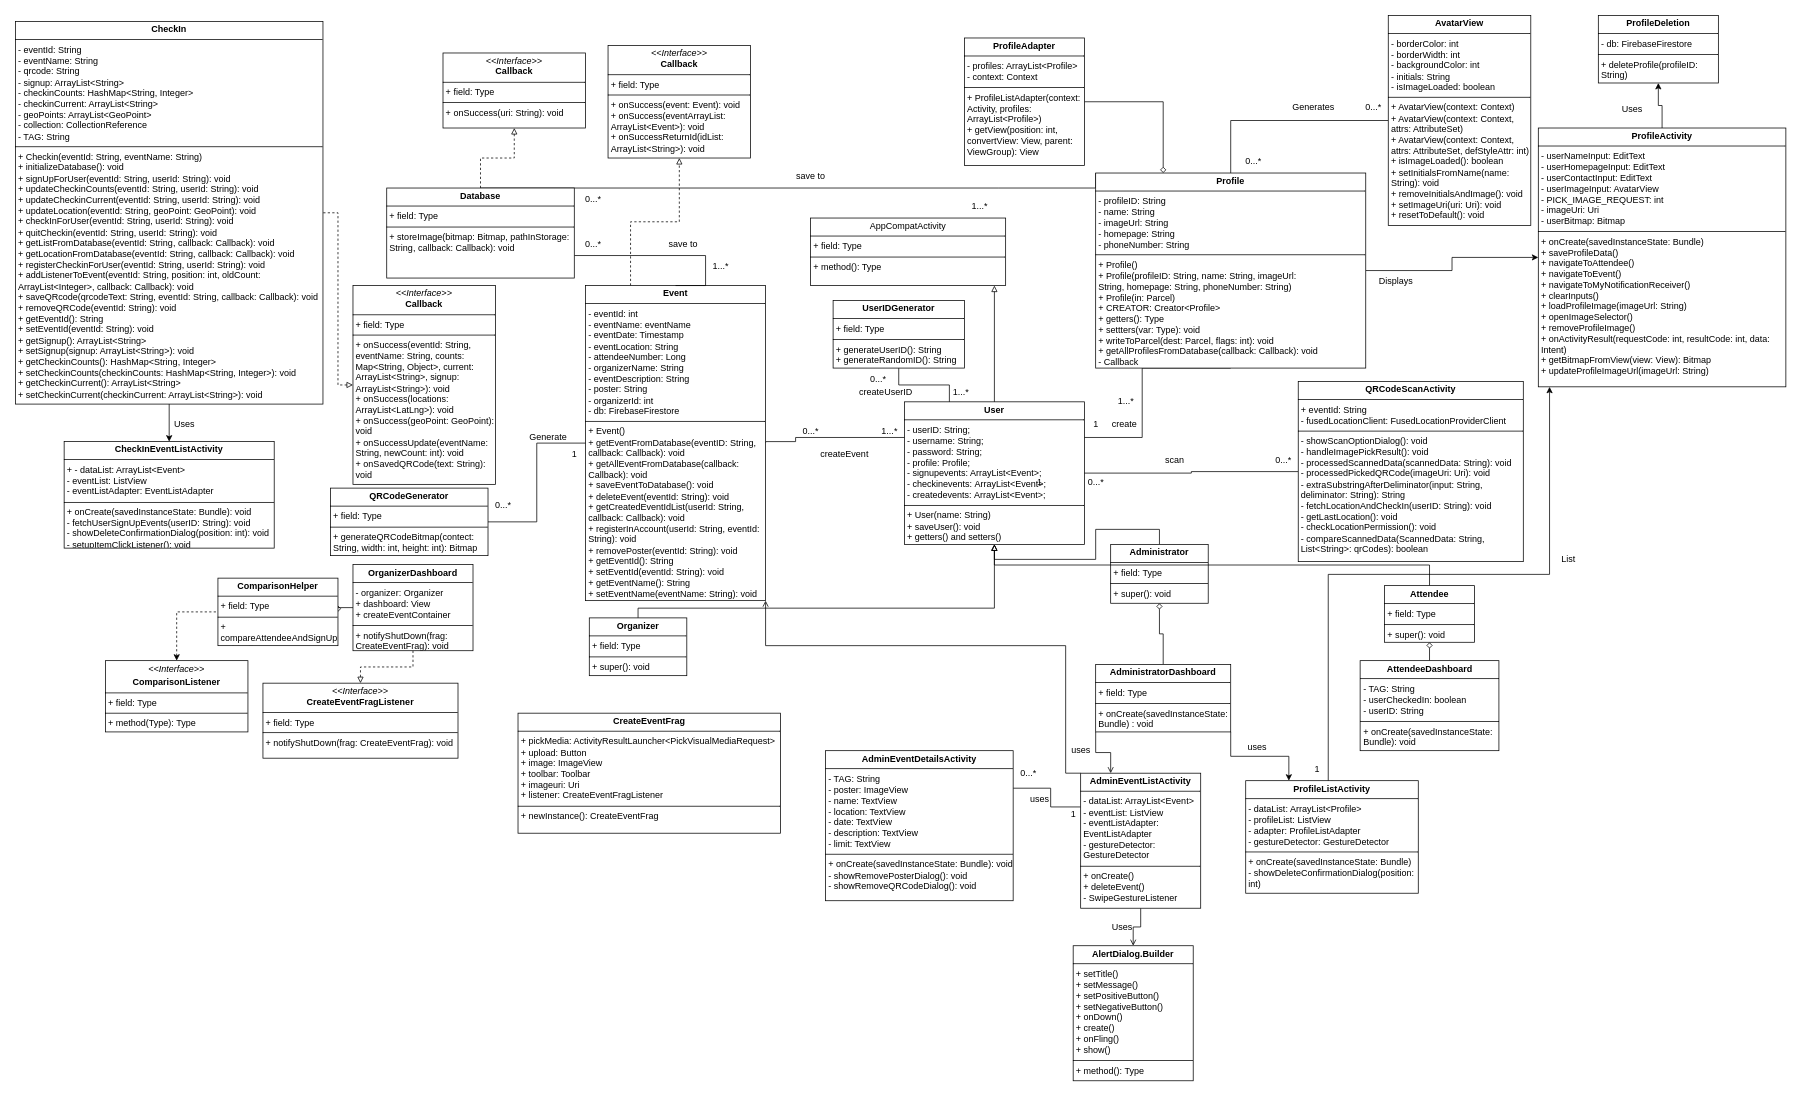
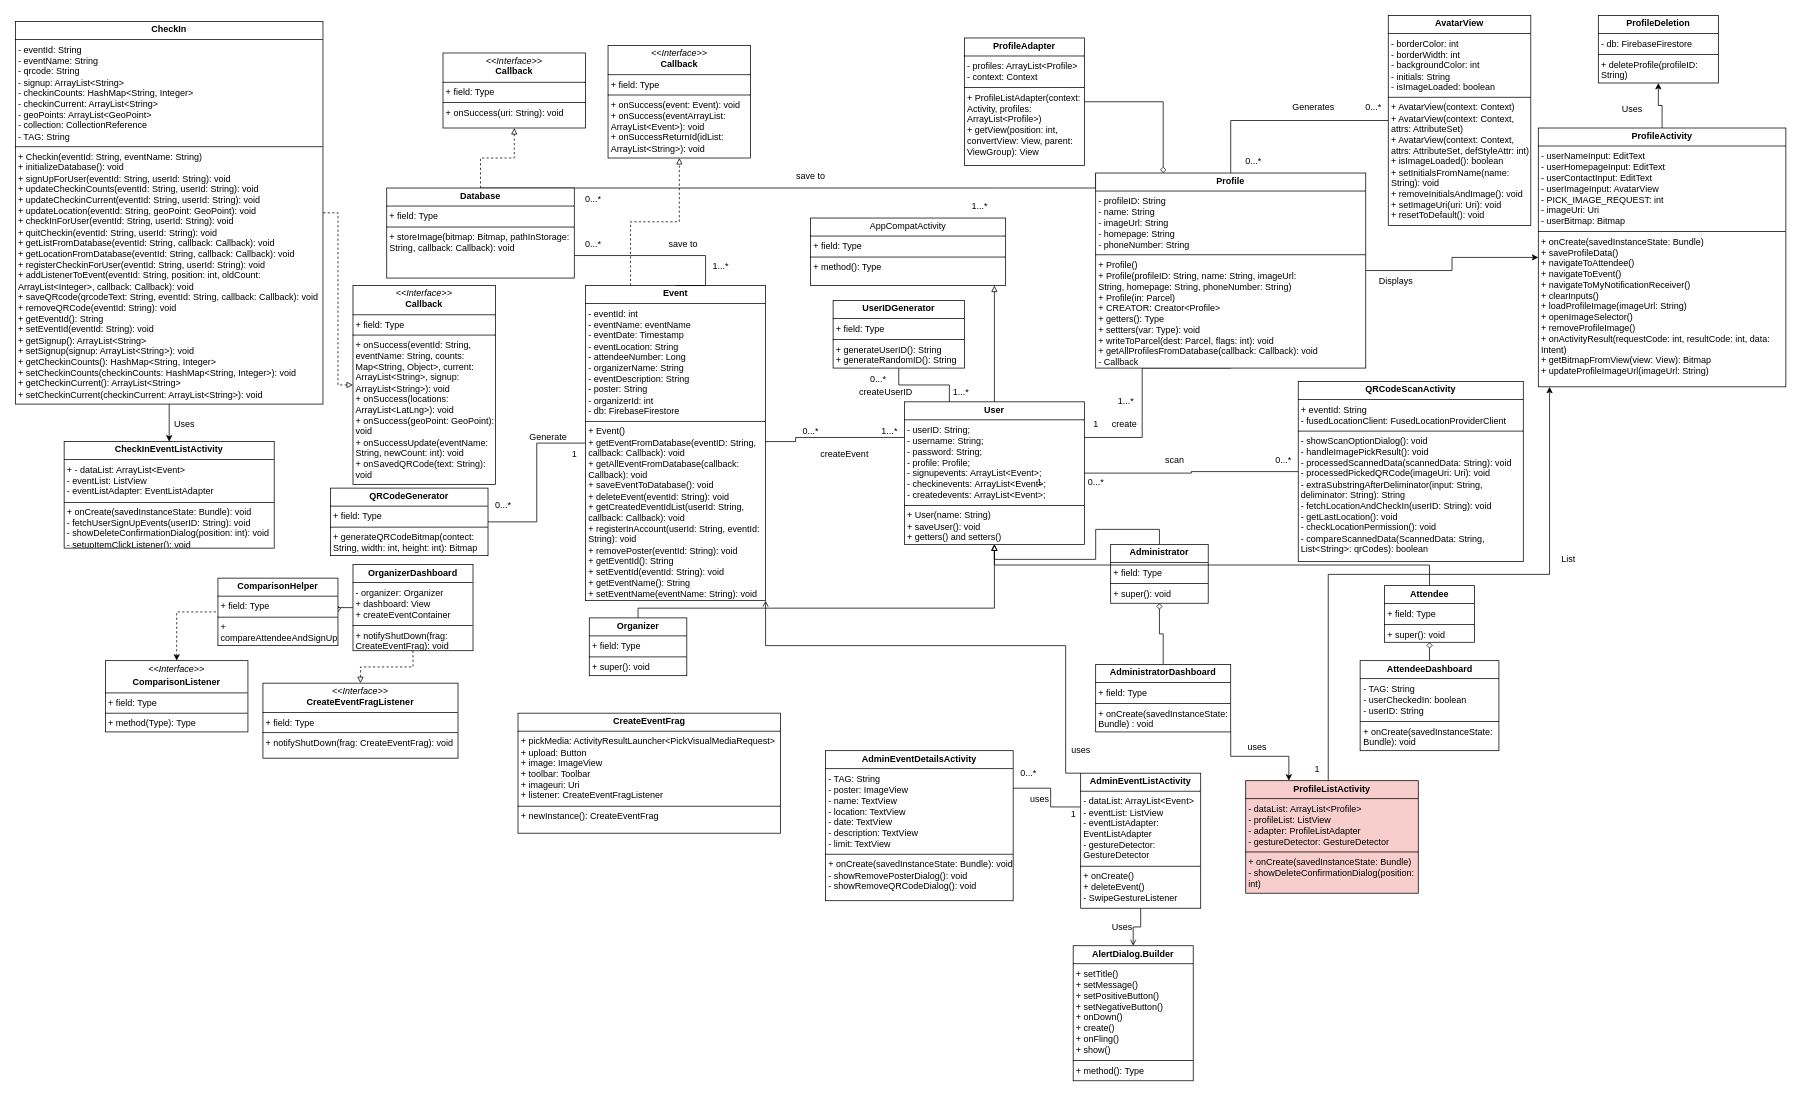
(1102, 752) -> none
(1332, 837) -> (1332, 837)
